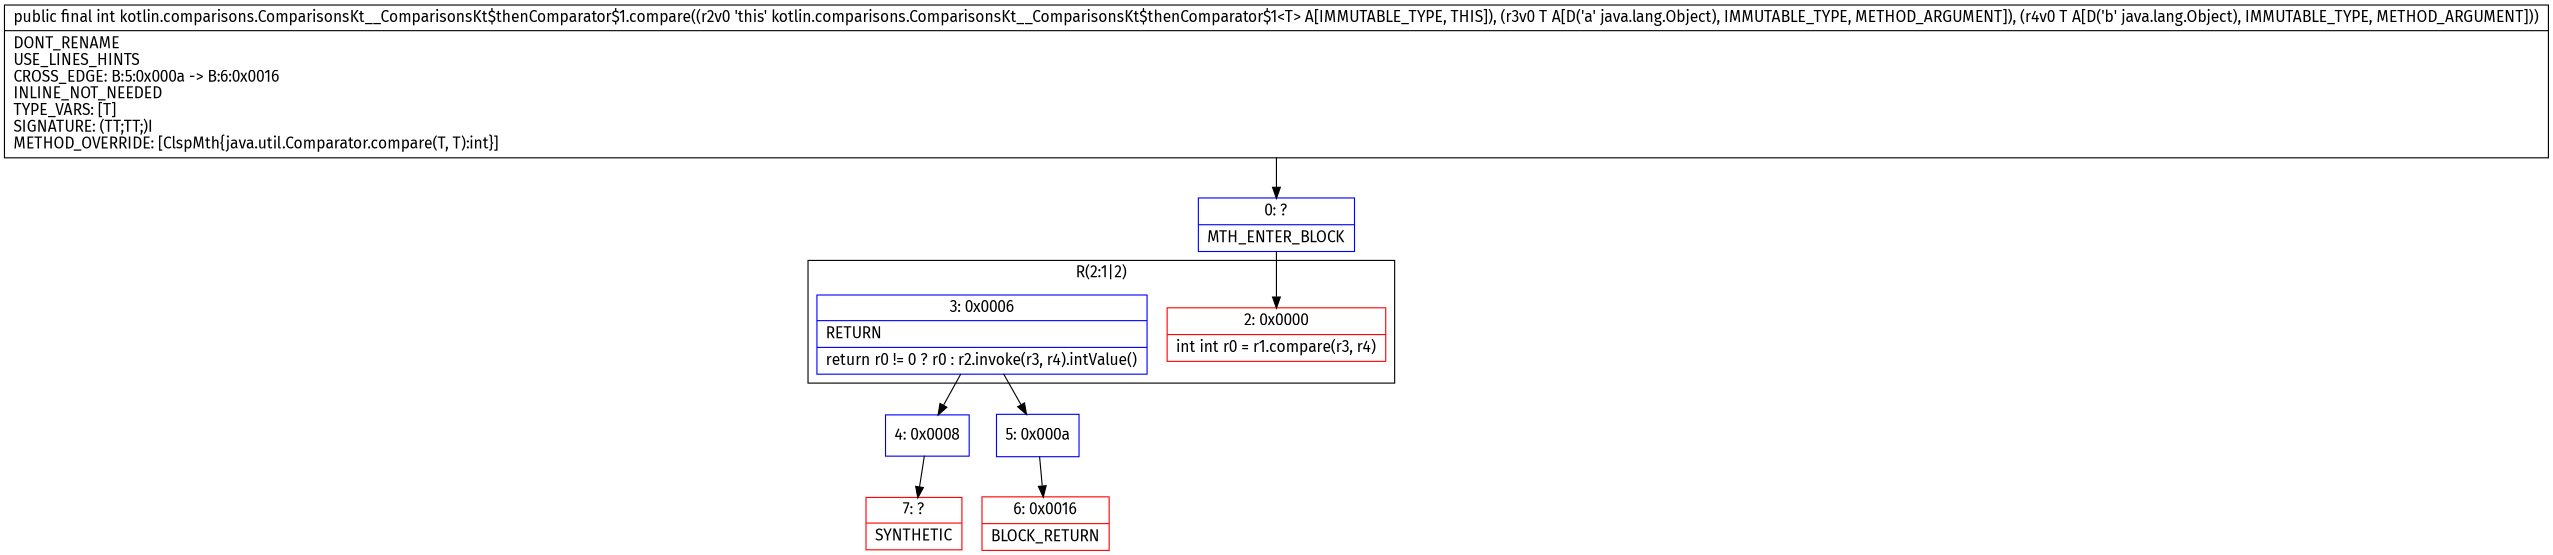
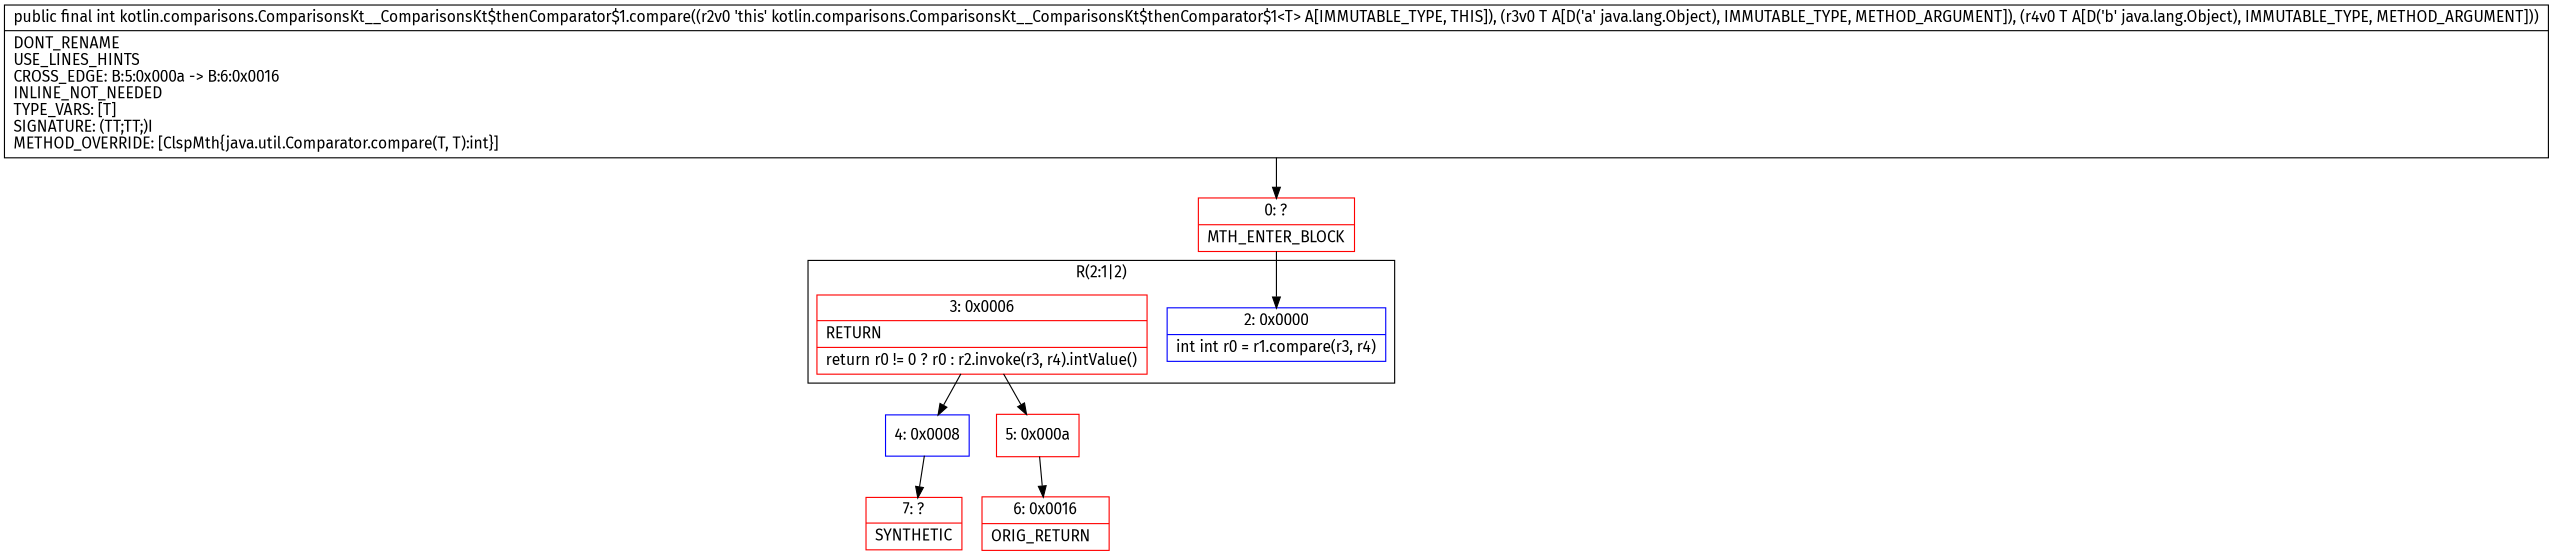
(1276, 225) -> (1276, 225)
(982, 335) -> (982, 335)
(1276, 335) -> (1276, 335)
(1038, 436) -> (1038, 436)
(1046, 536) -> (1041, 536)
